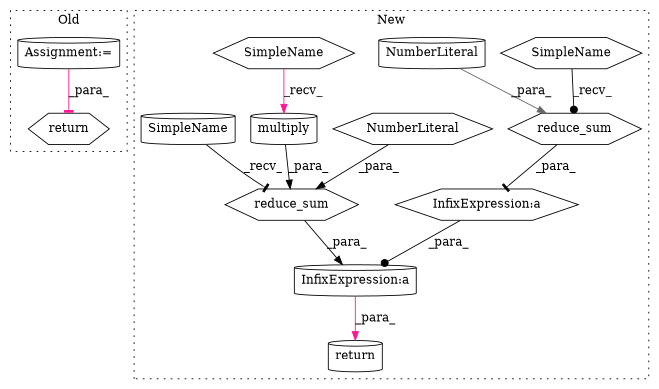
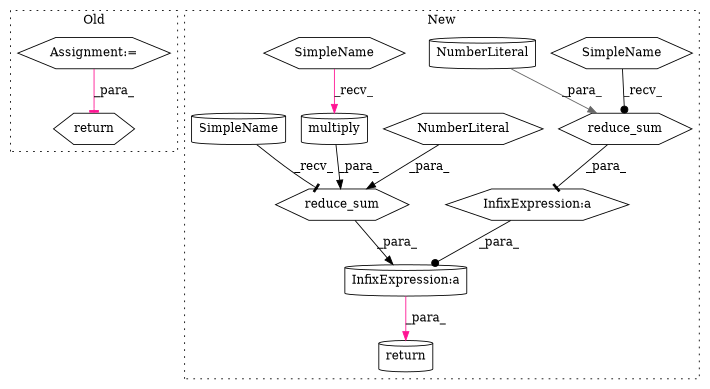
(69, 53) -> (94, 53)
